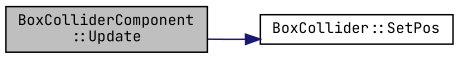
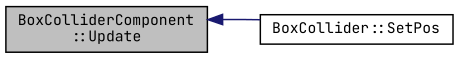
(227, 39) -> (242, 20)
